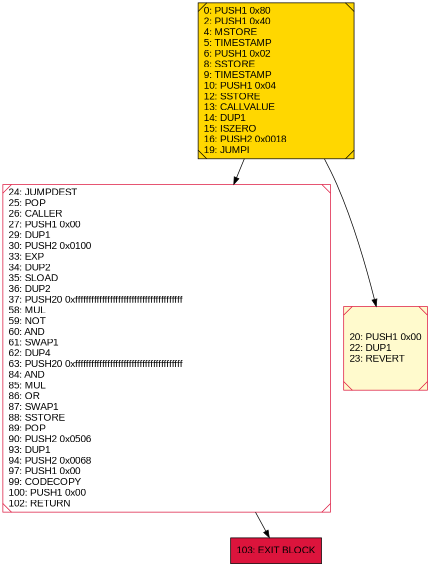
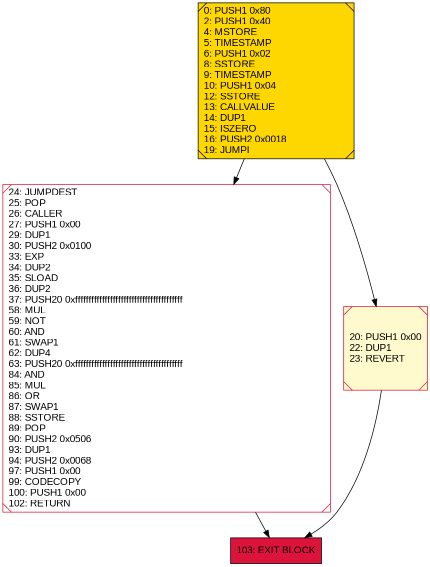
none -> (360, 470)
